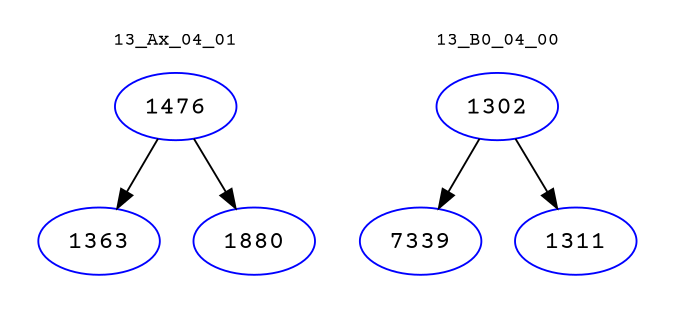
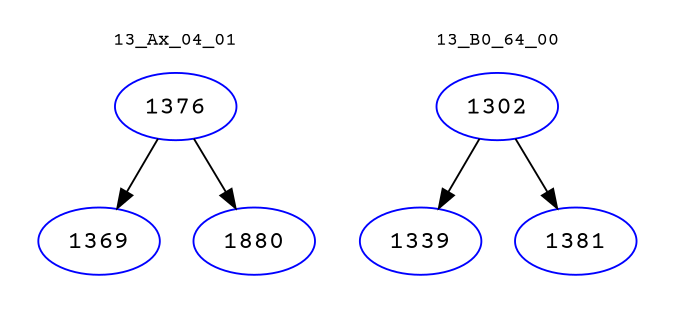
(498, 40) -> (498, 40)
(176, 107) -> (176, 107)
(99, 241) -> (99, 241)
(421, 241) -> (421, 241)
(576, 241) -> (576, 241)
